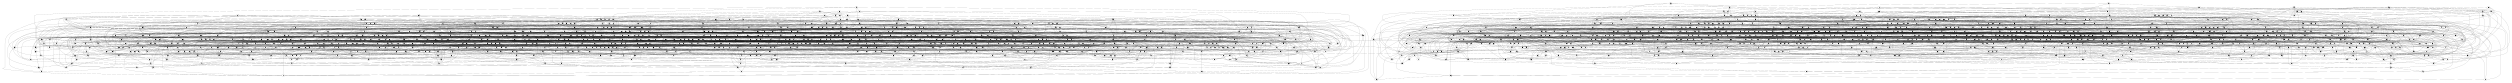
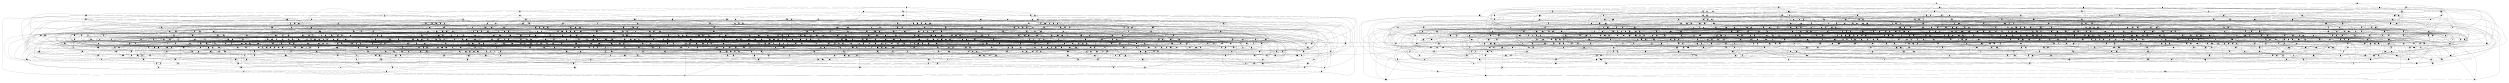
none -> (623, 36)
